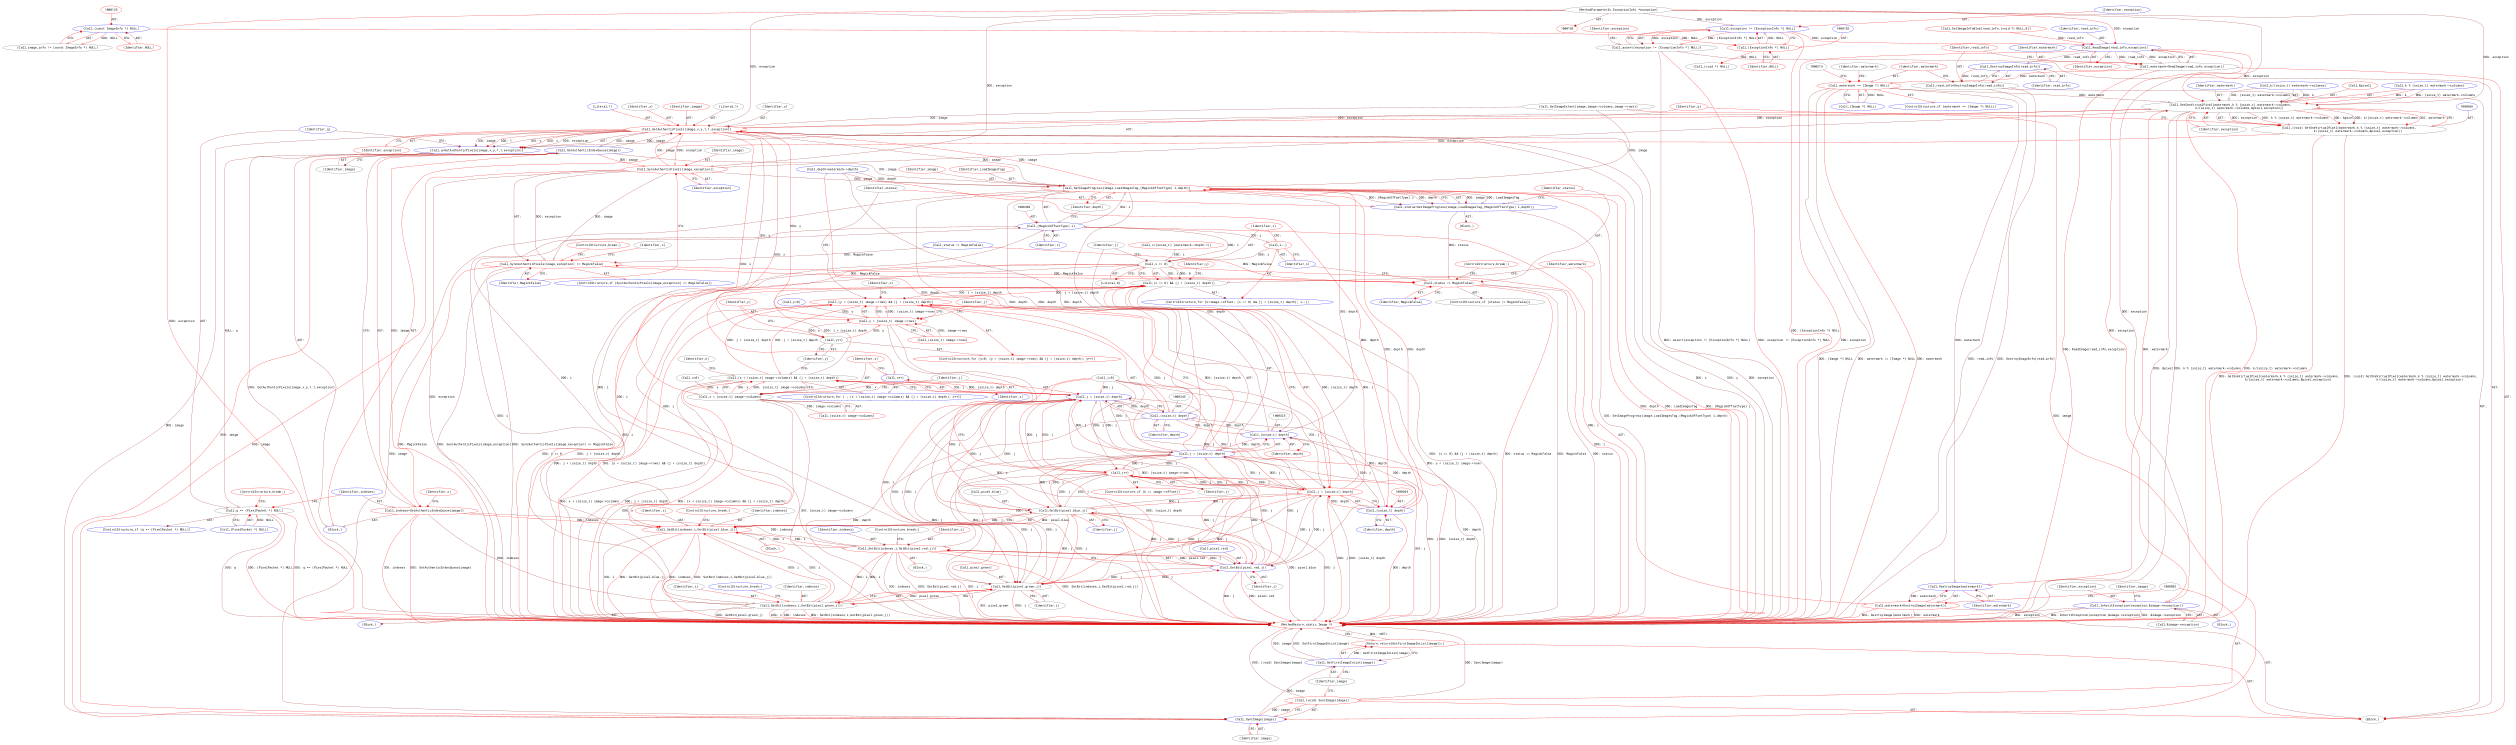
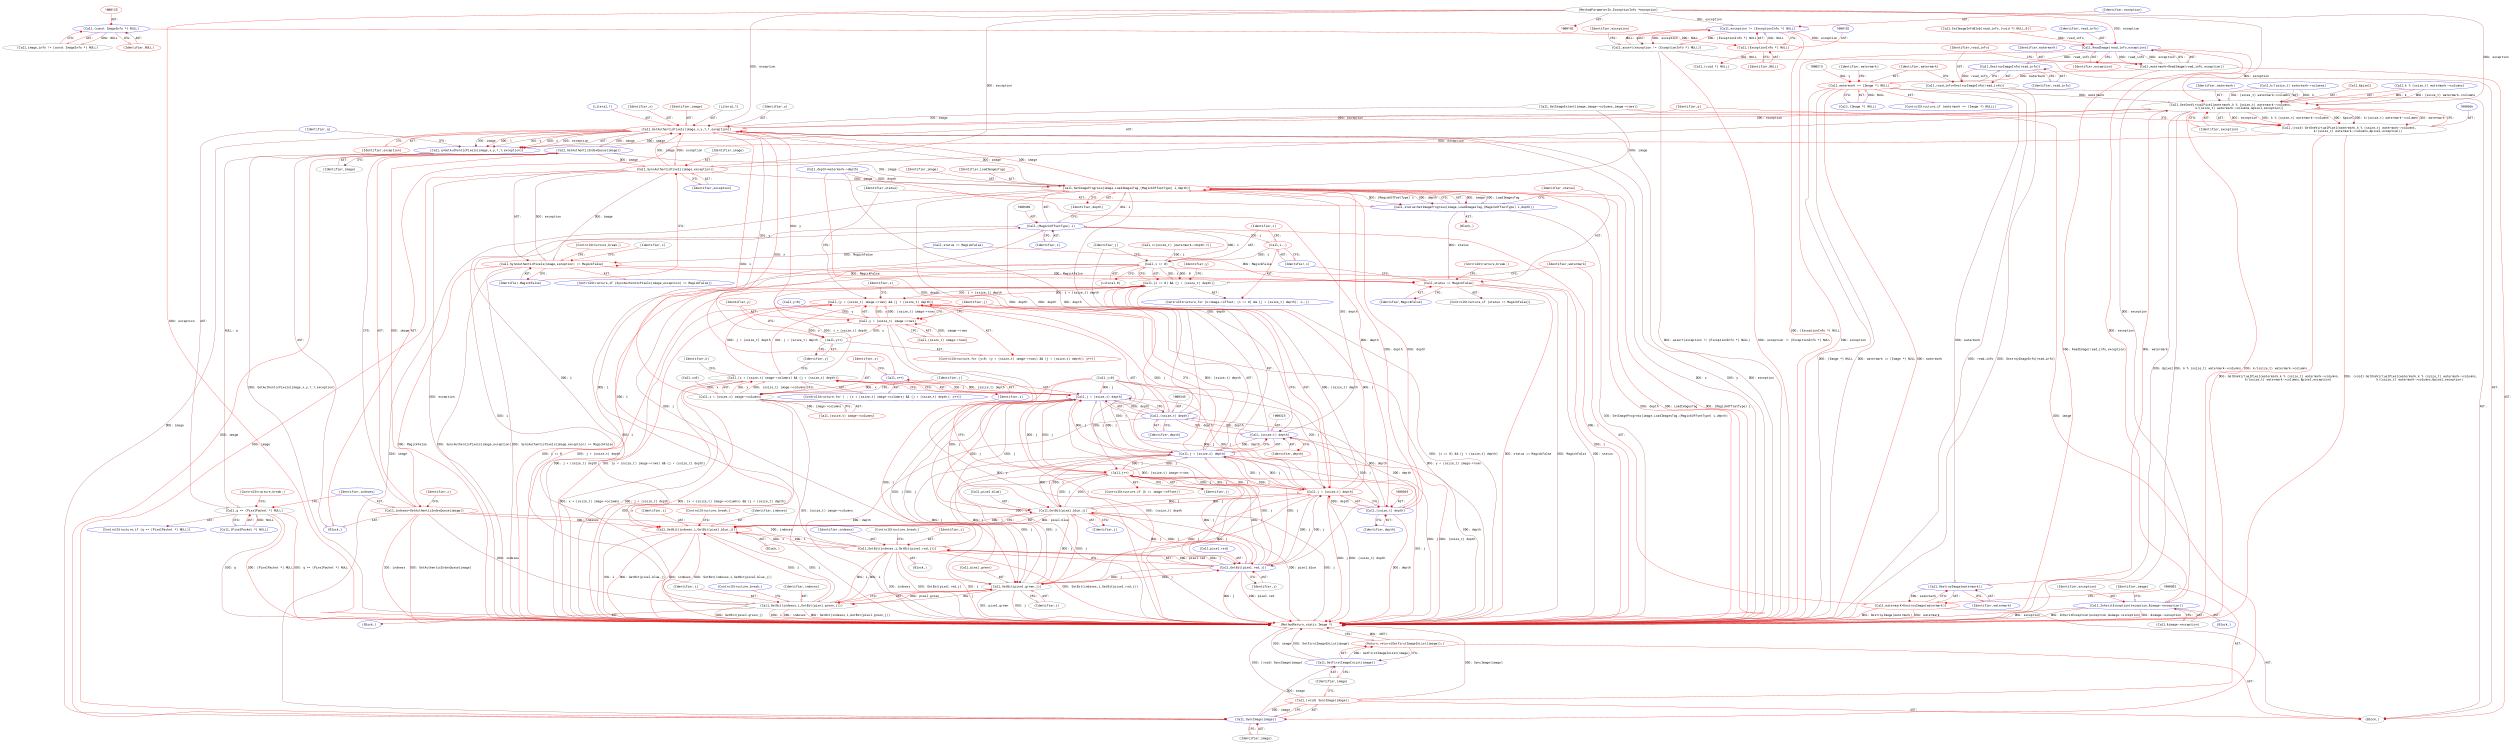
(1632, 38) -> (1632, 38)
(1845, 76) -> (1845, 76)
